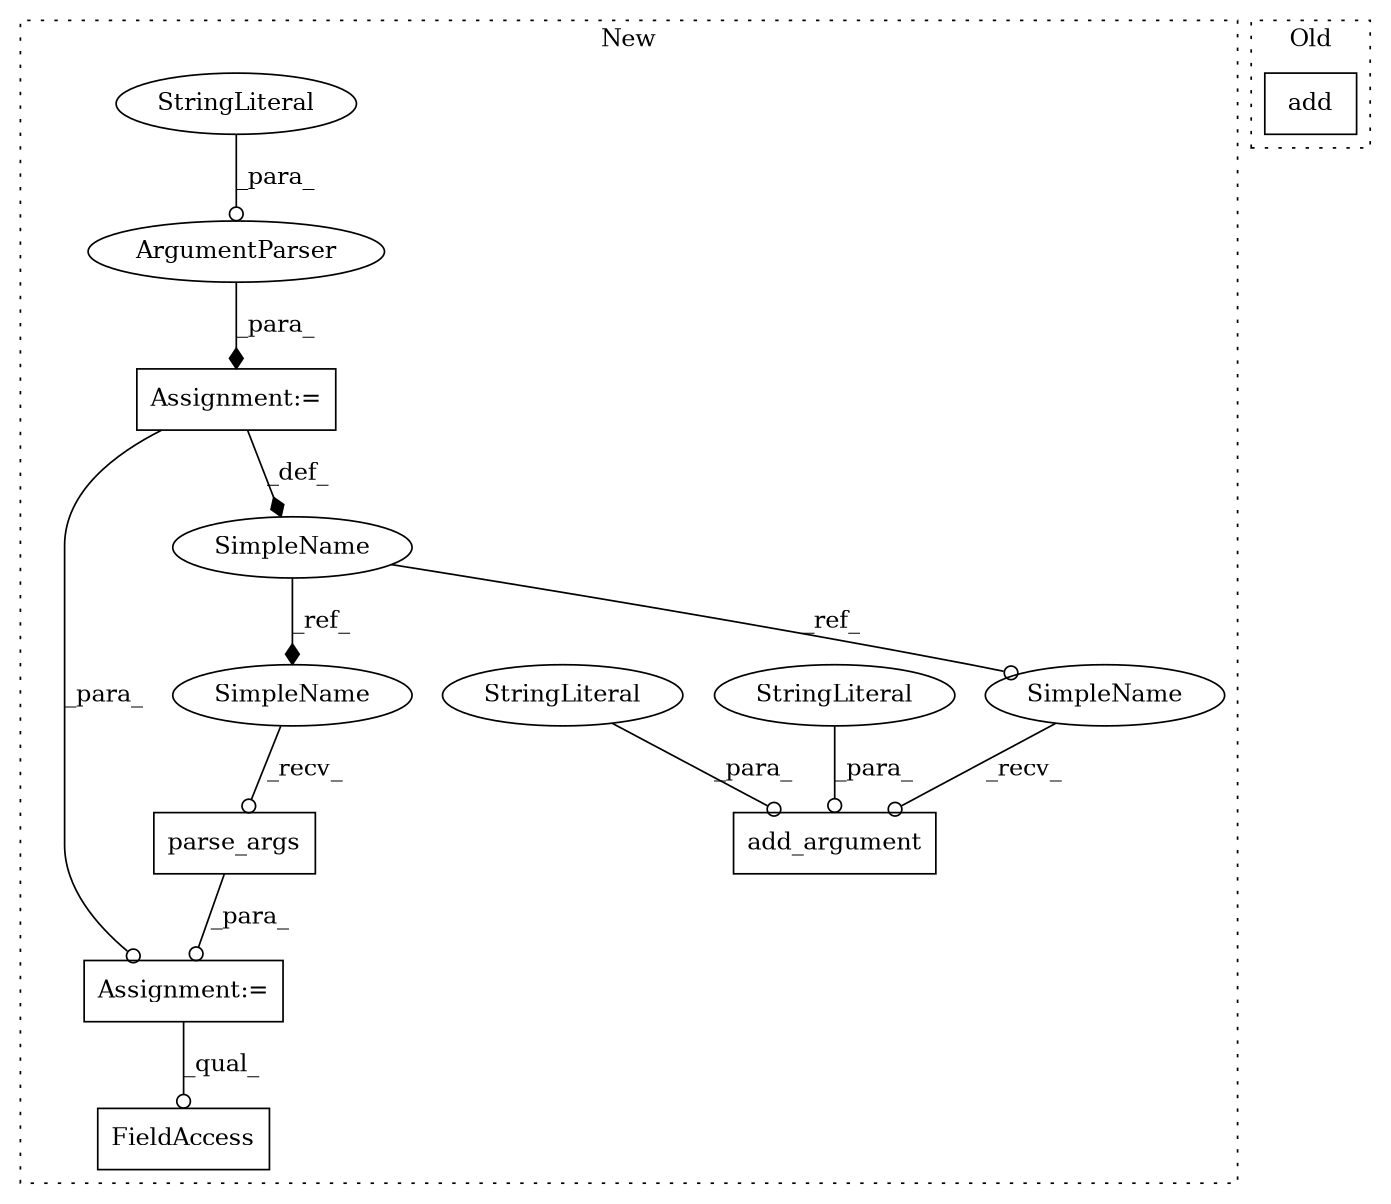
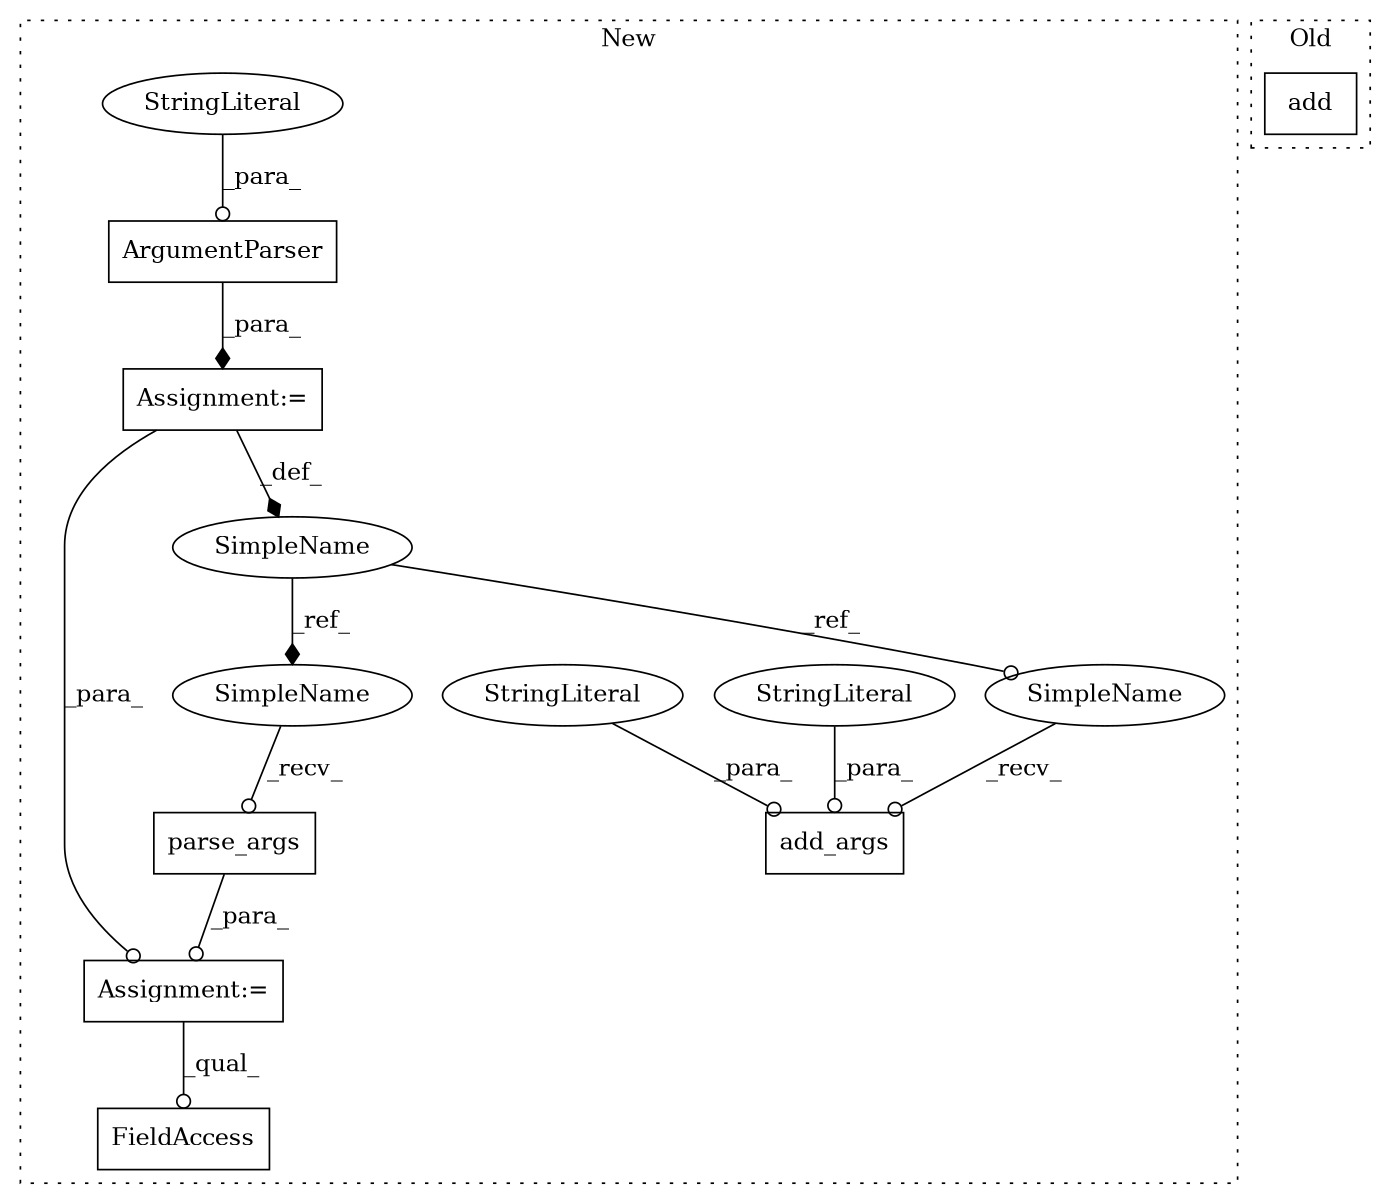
(236, 252) -> (223, 252)
(835, 843) -> (835, 843)
